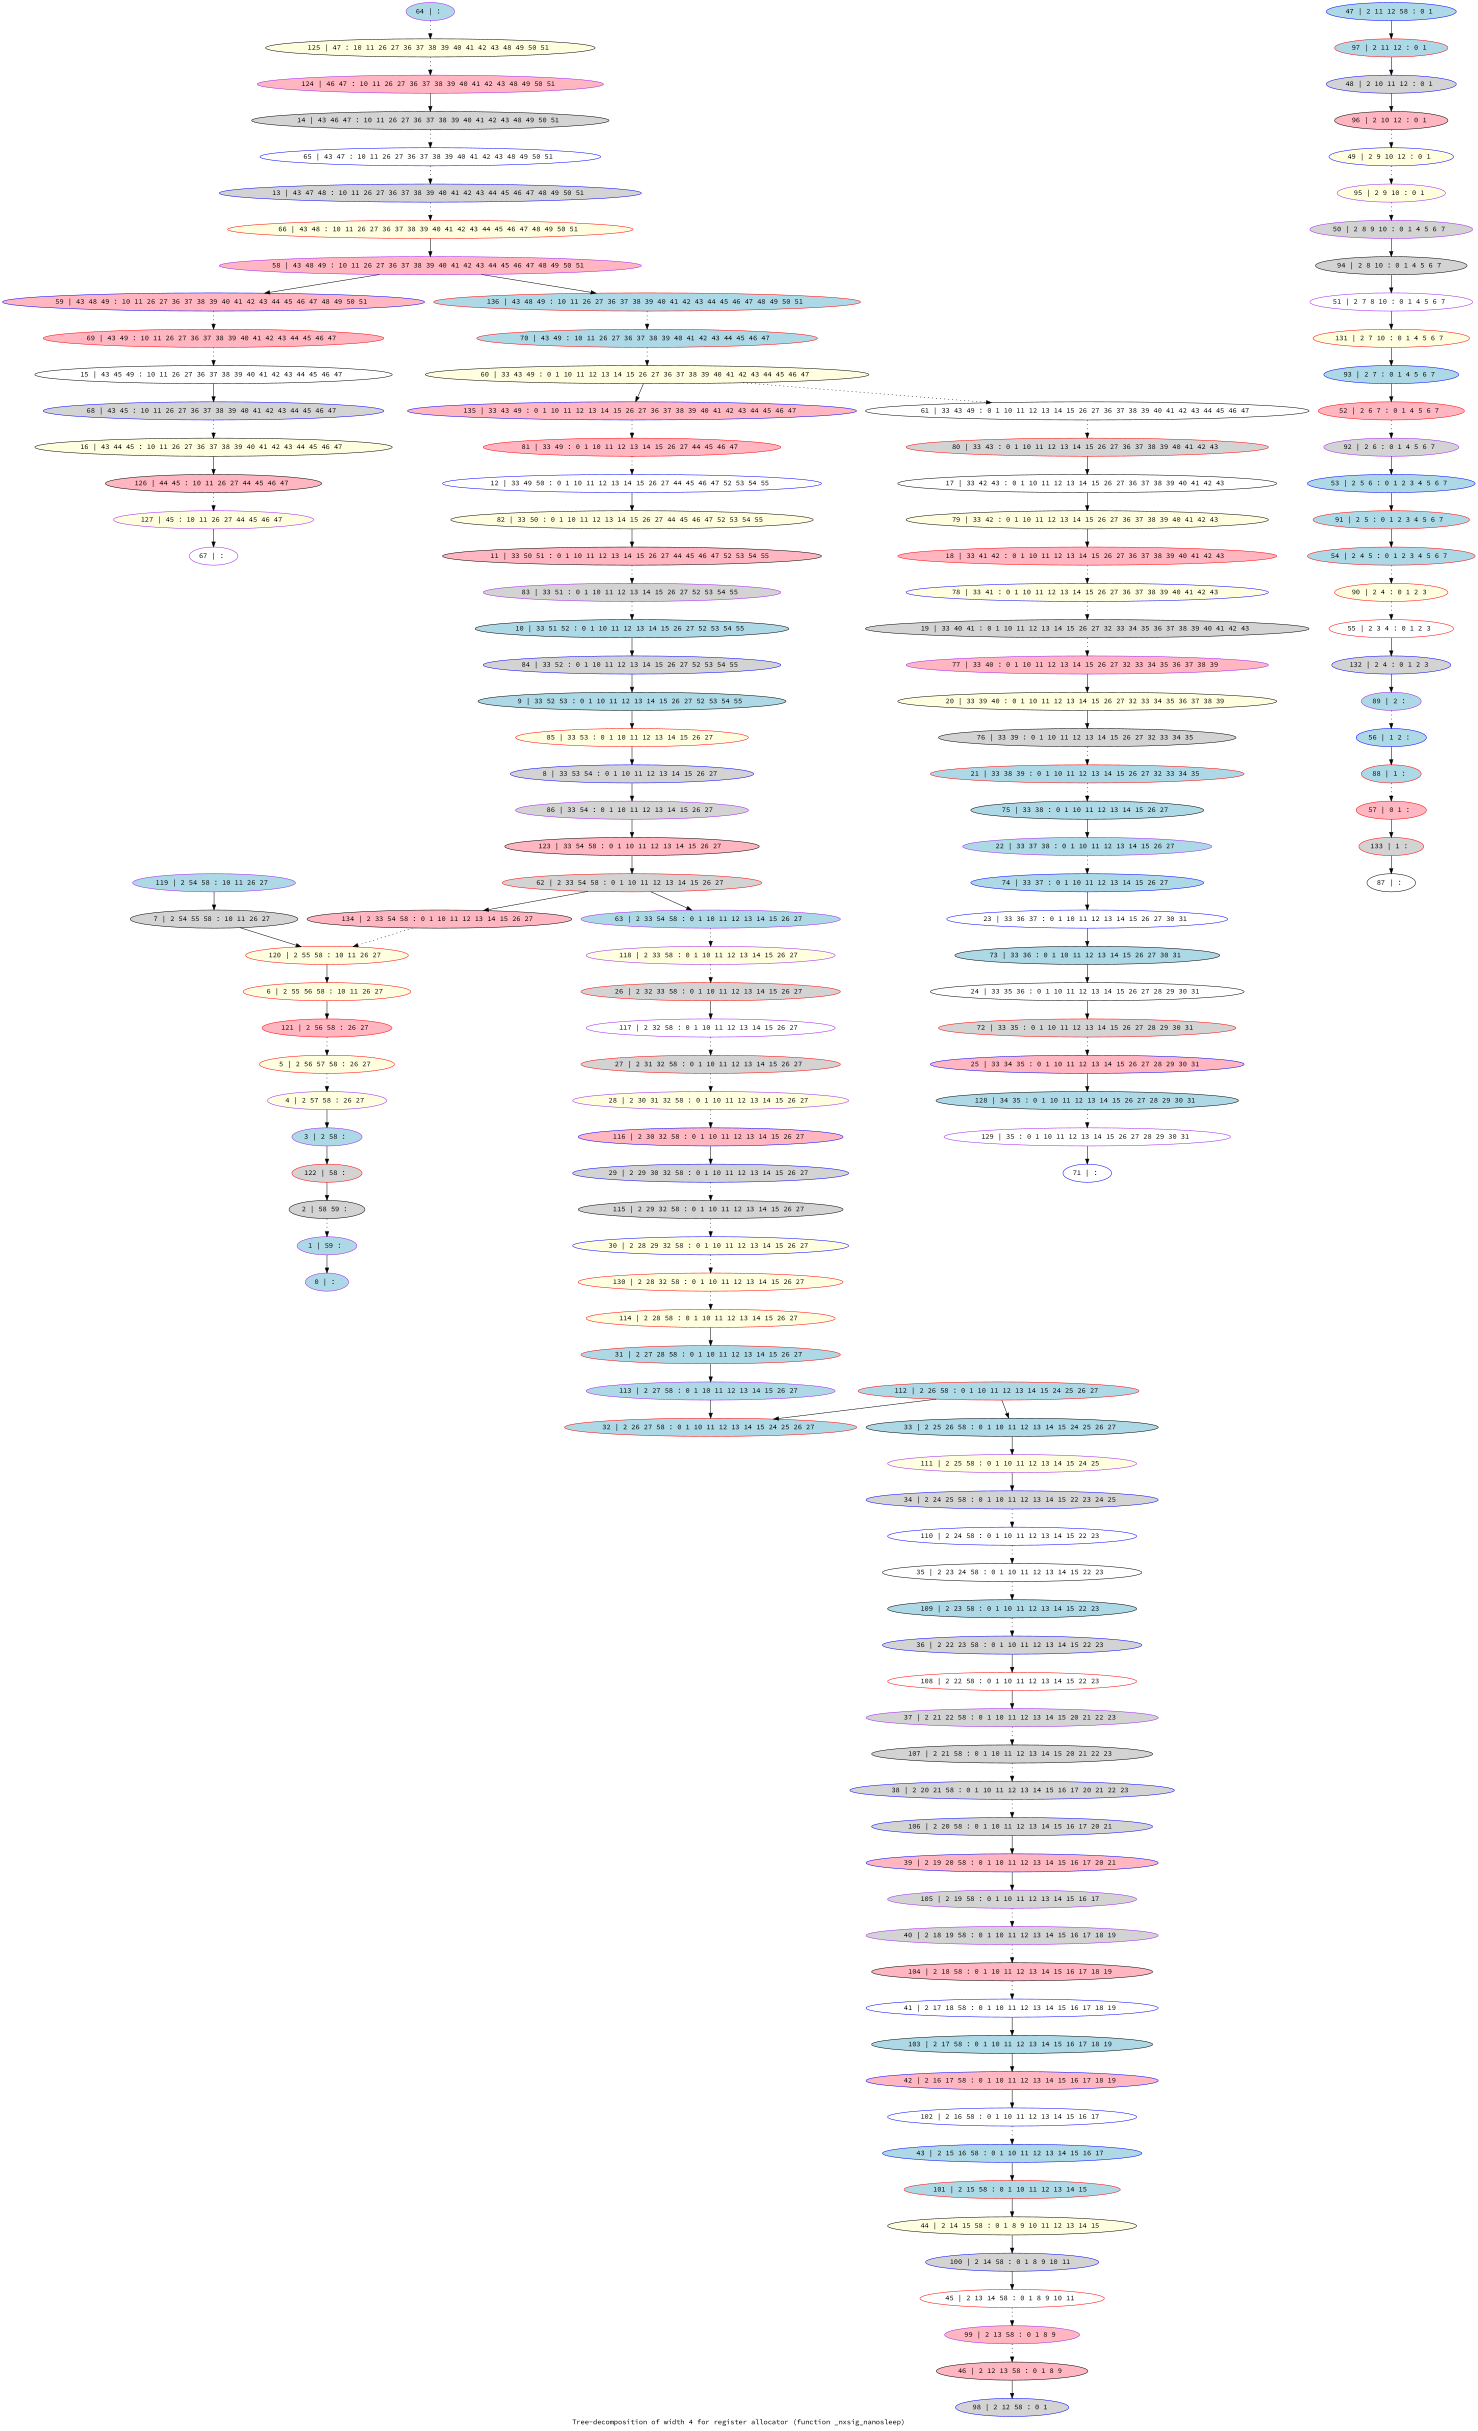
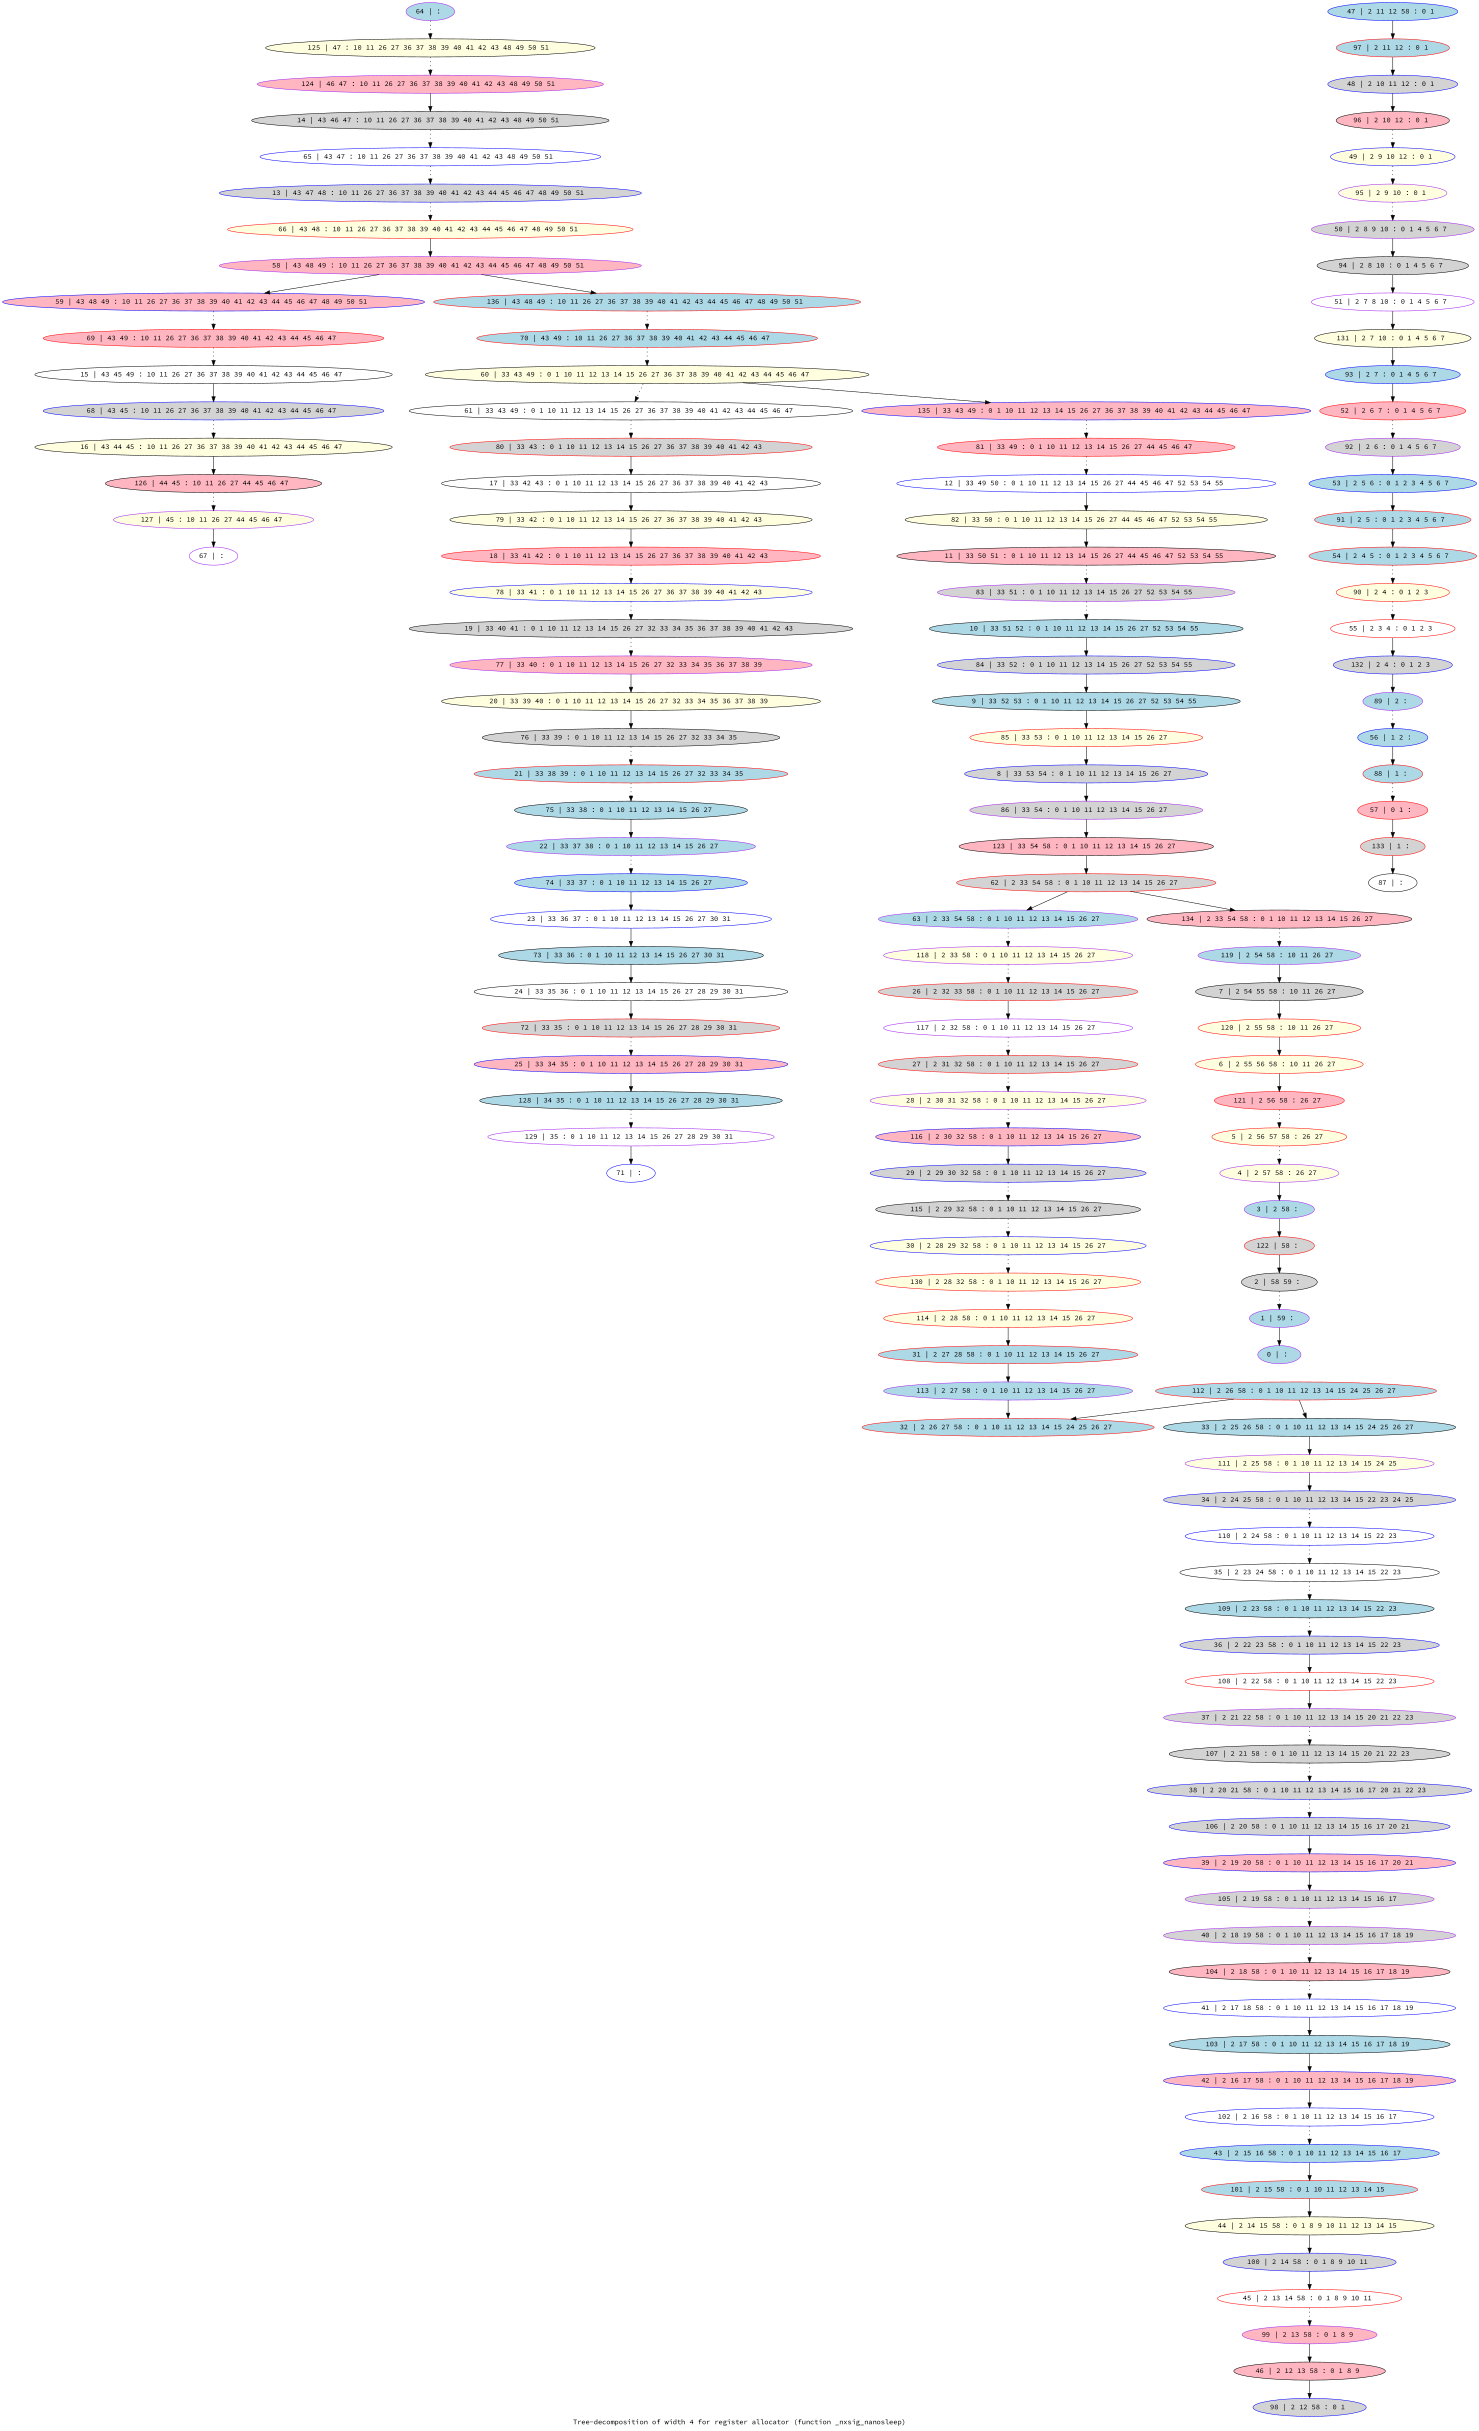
(1391, 338) -> (1393, 338)
(385, 937) -> (1279, 935)
(1012, 2350) -> (1310, 2350)
